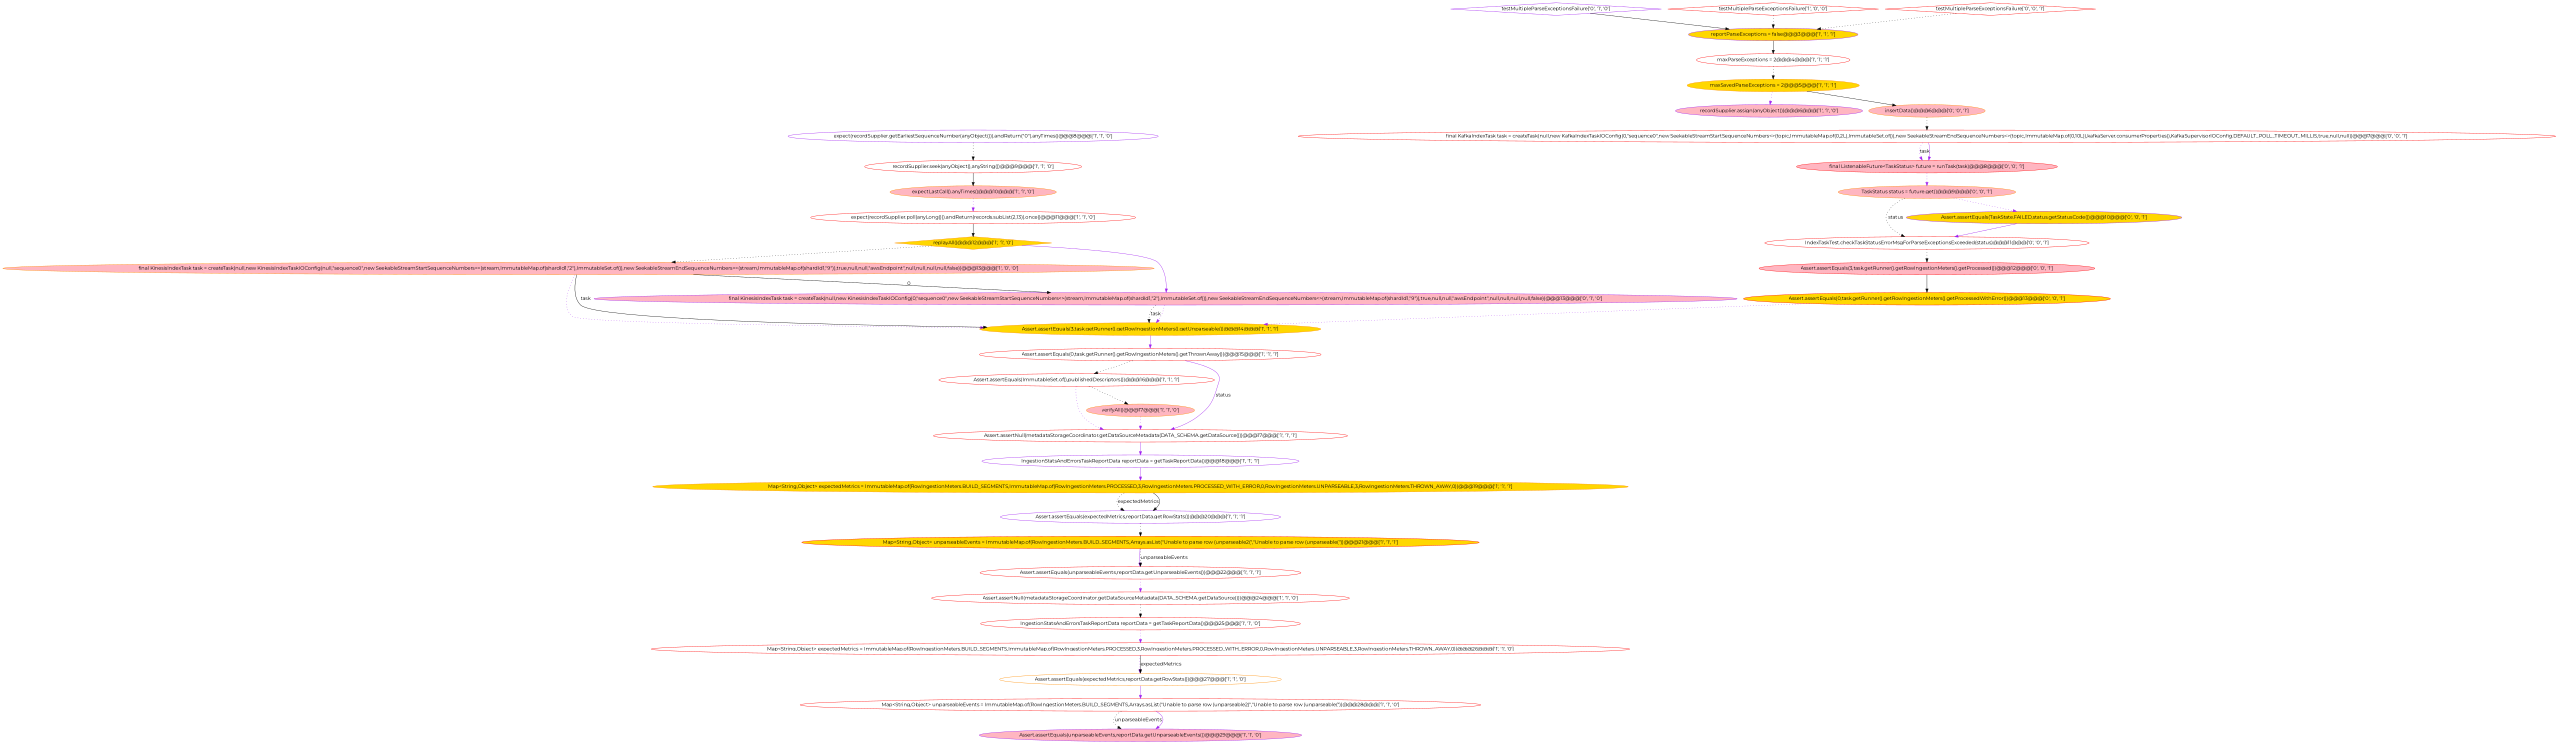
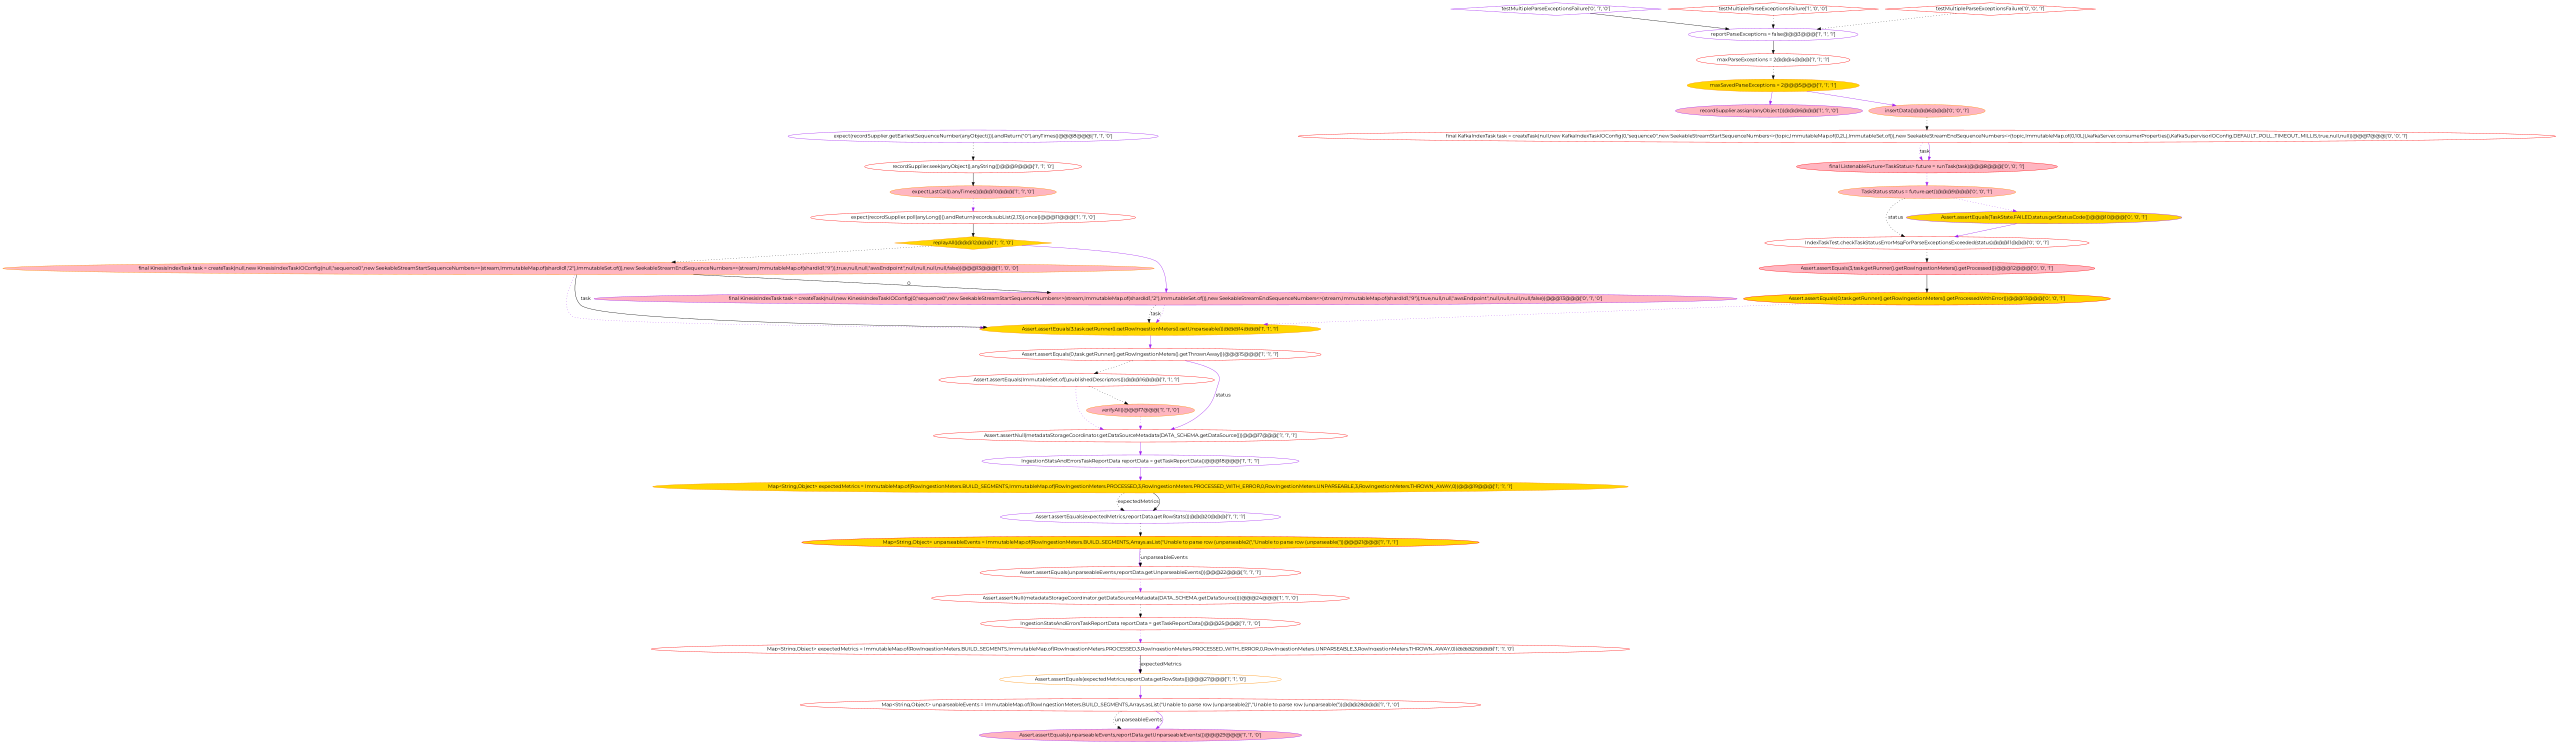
(1773, 35) -> (1773, 35)
(1771, 96) -> (1771, 96)
(1850, 98) -> (1850, 98)
